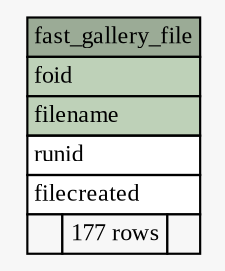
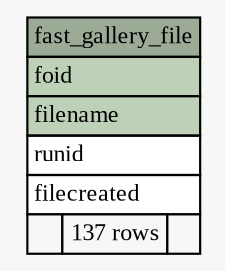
(116, 233) -> (116, 233)
